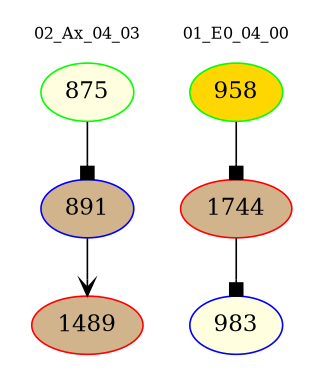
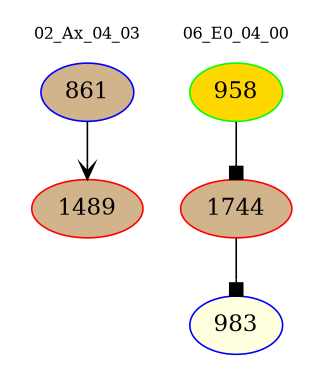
(236, 35) -> (236, 35)
(87, 92) -> none
(87, 209) -> (87, 92)
